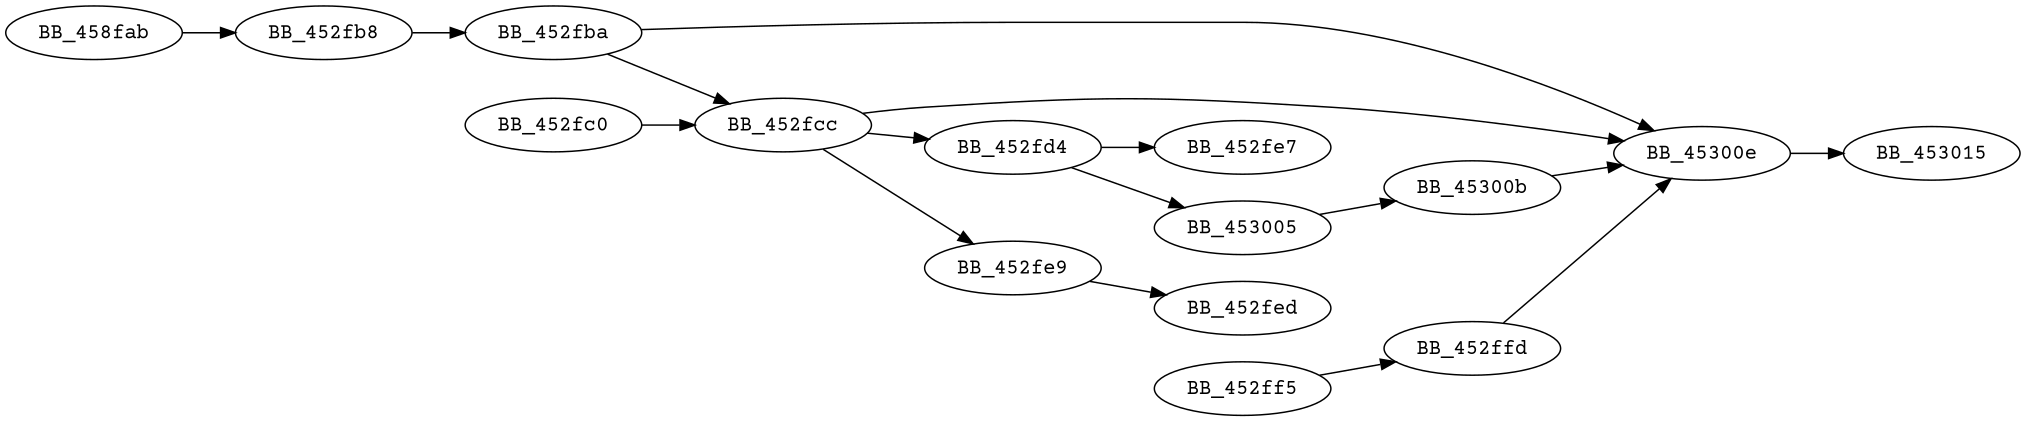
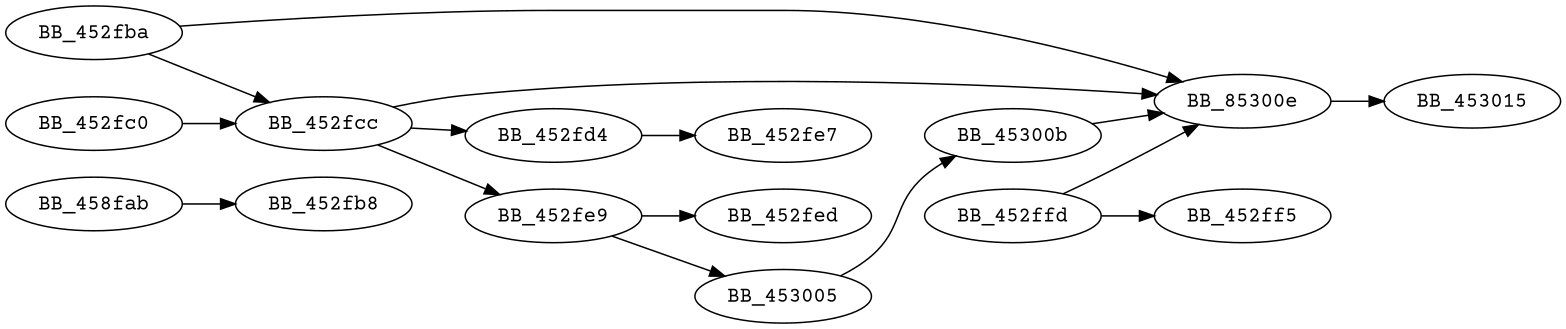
(431, 33) -> none
(1702, 153) -> (1243, 101)
(1121, 185) -> (661, 254)
(1350, 370) -> (1120, 216)
